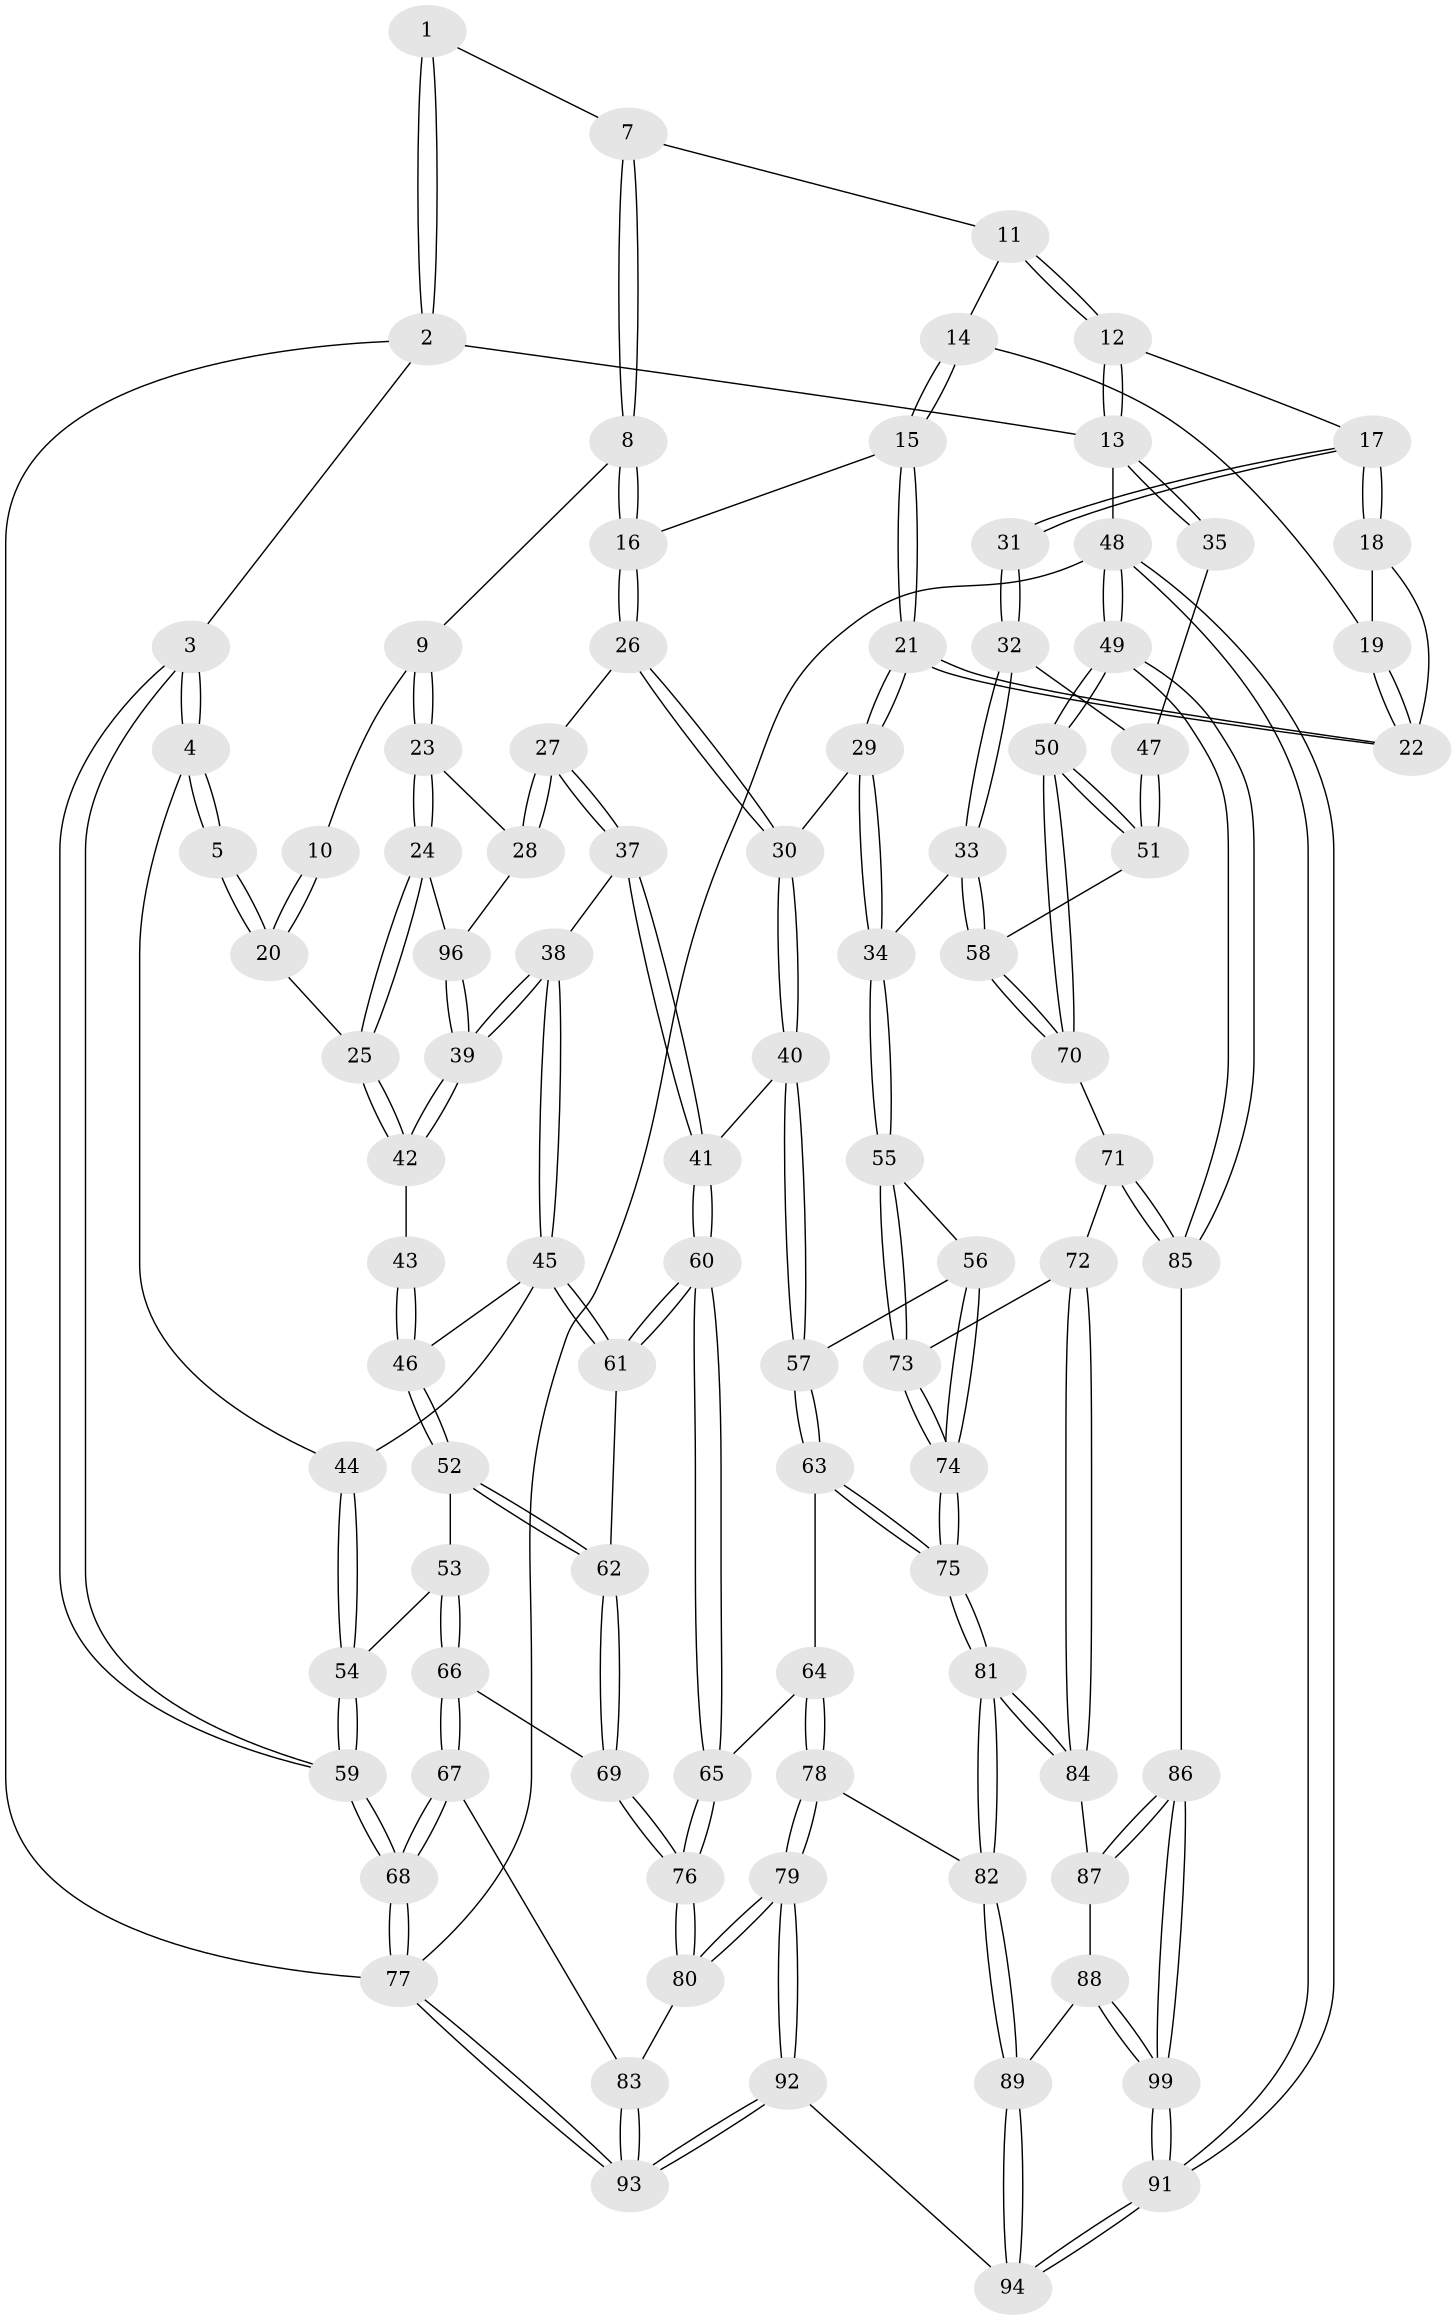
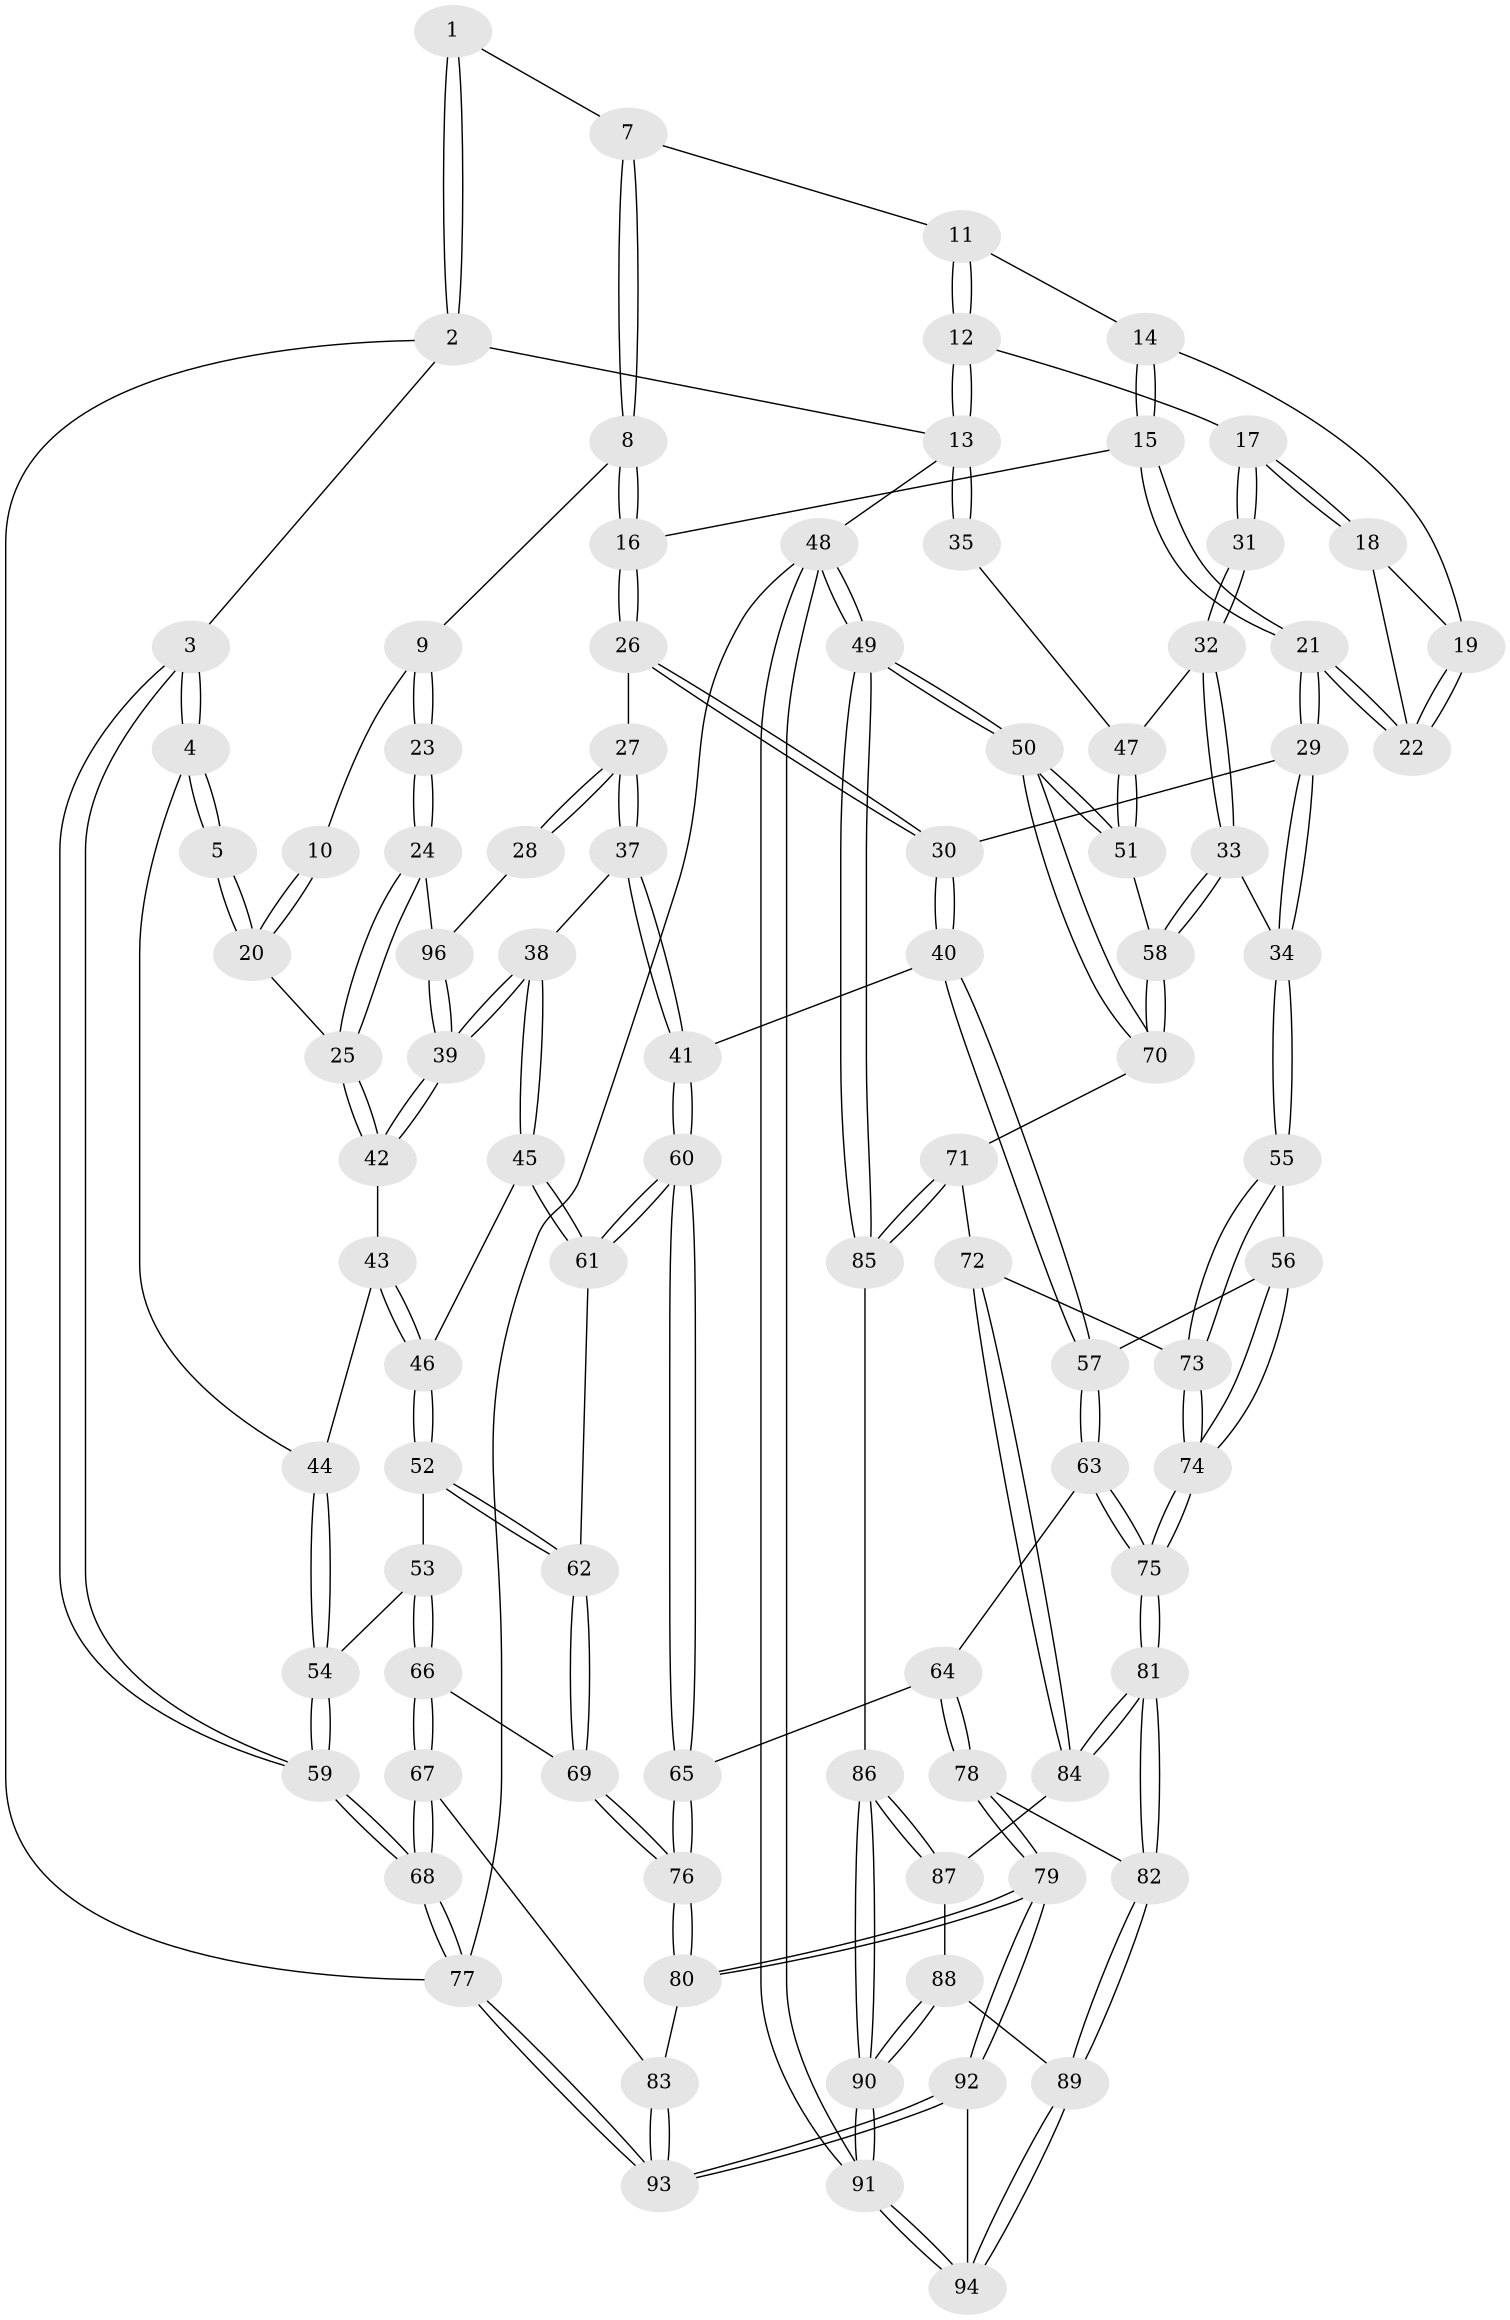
(474, 801) -> none
(467, 1381) -> (349, 1365)
(1161, 2083) -> (865, 2083)
